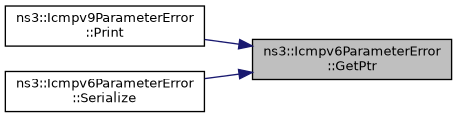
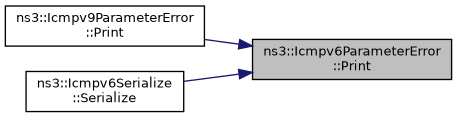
(352, 59) -> (352, 59)
(105, 92) -> (105, 92)
